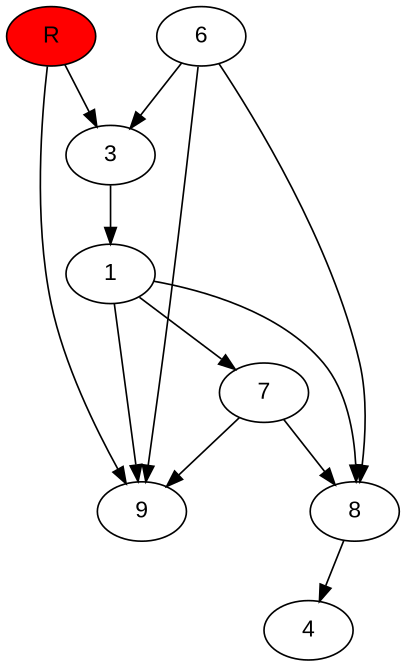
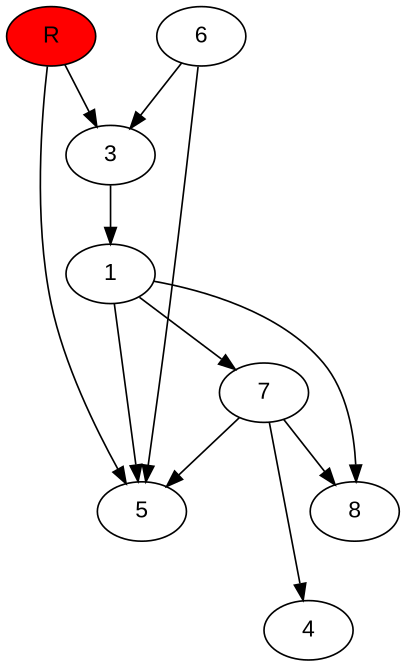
(323, 255) -> none
(142, 512) -> (142, 512)
(335, 563) -> (285, 503)
